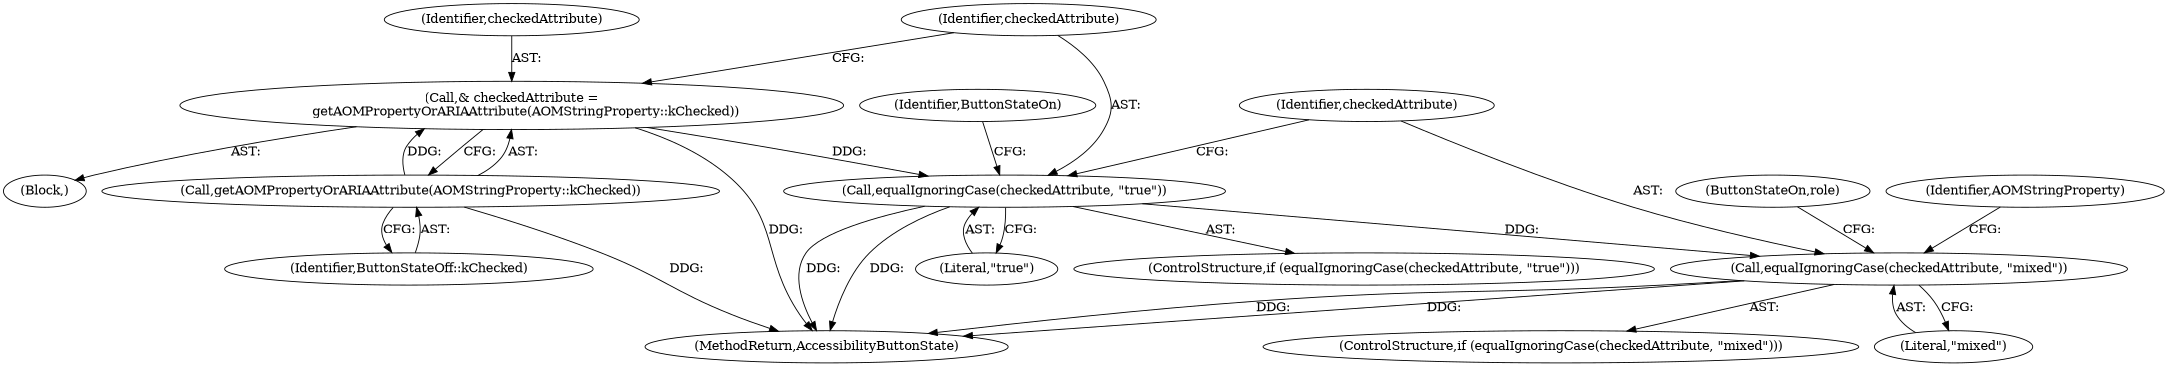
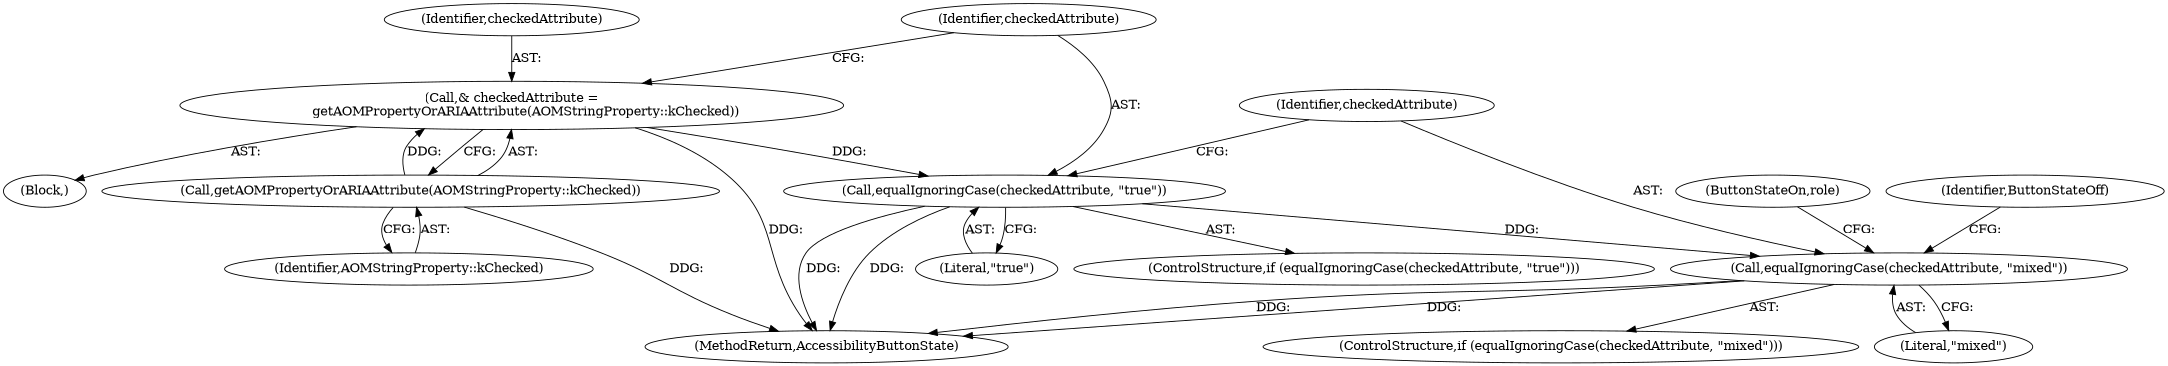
(978, 105) -> none
(2025, 191) -> (2025, 191)
(409, 269) -> (409, 269)
